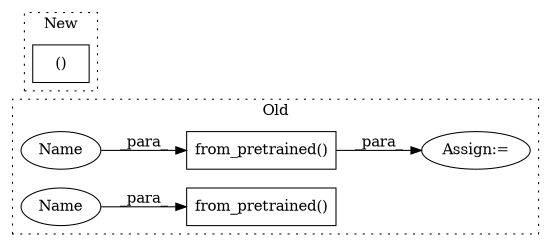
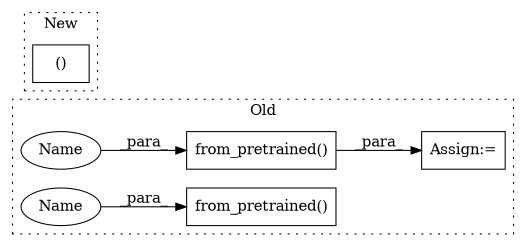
(476, 150) -> (463, 150)
